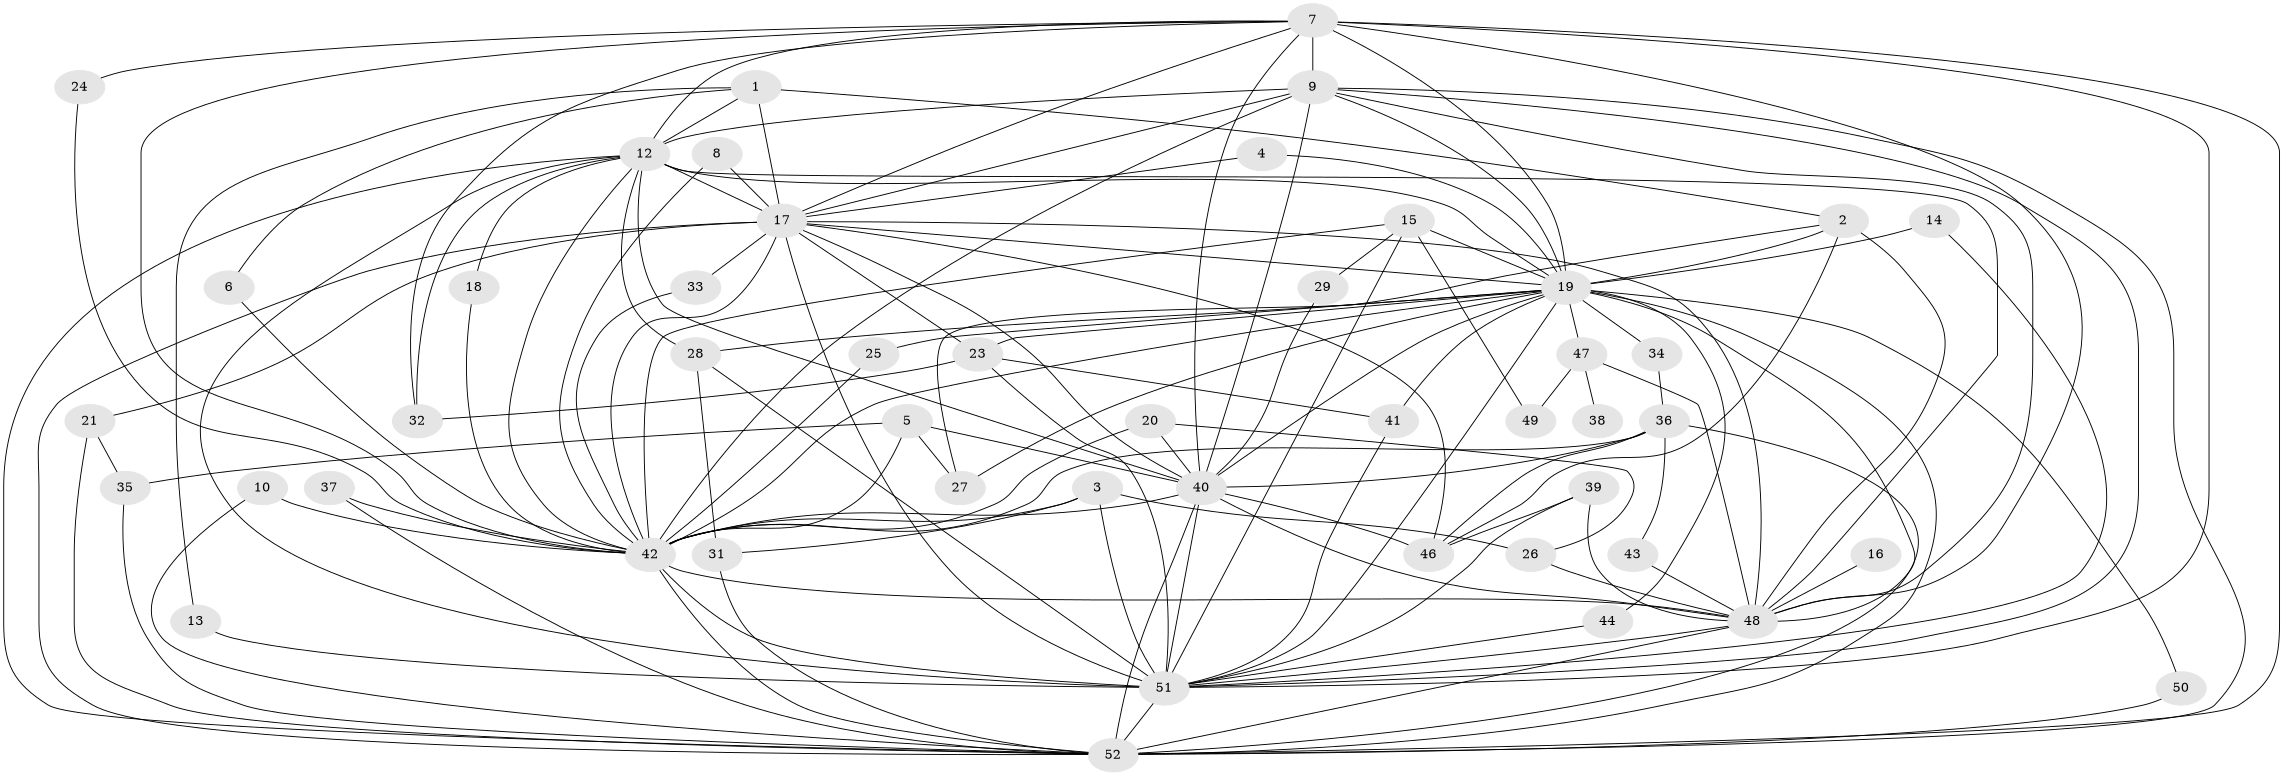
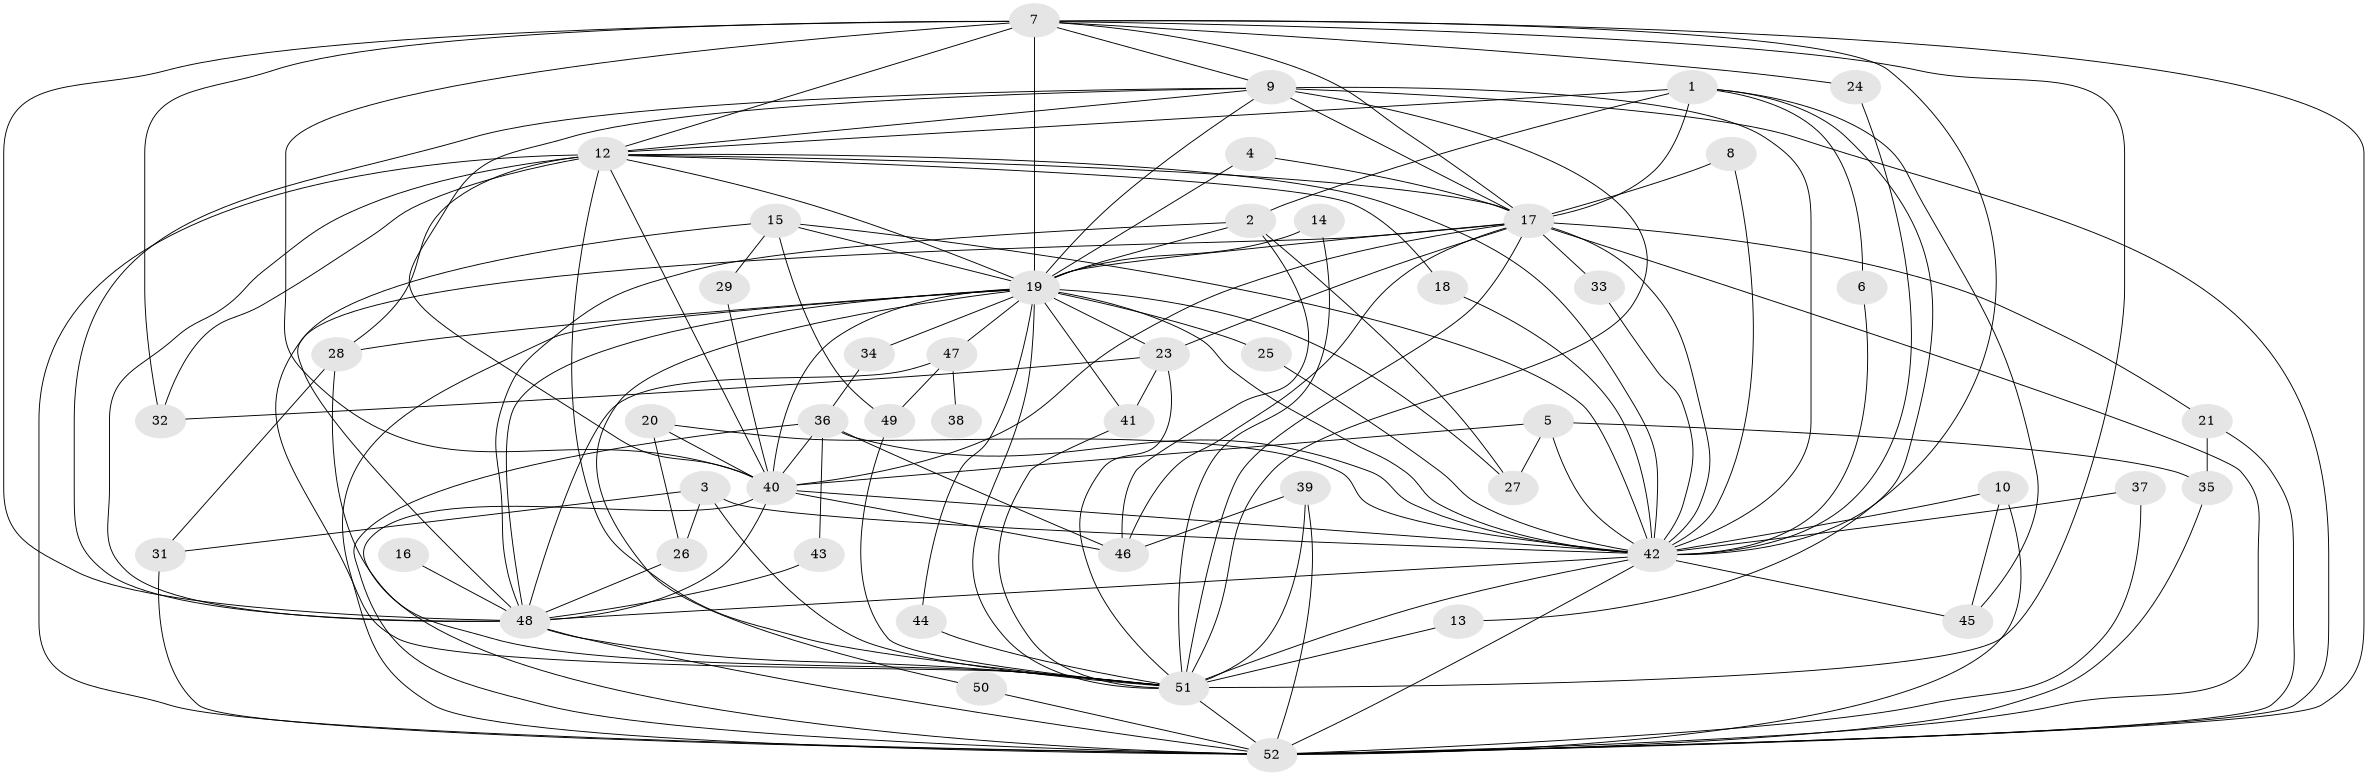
(1183, 588) -> (907, 647)
(1631, 597) -> (1307, 623)
none -> (1968, 622)
